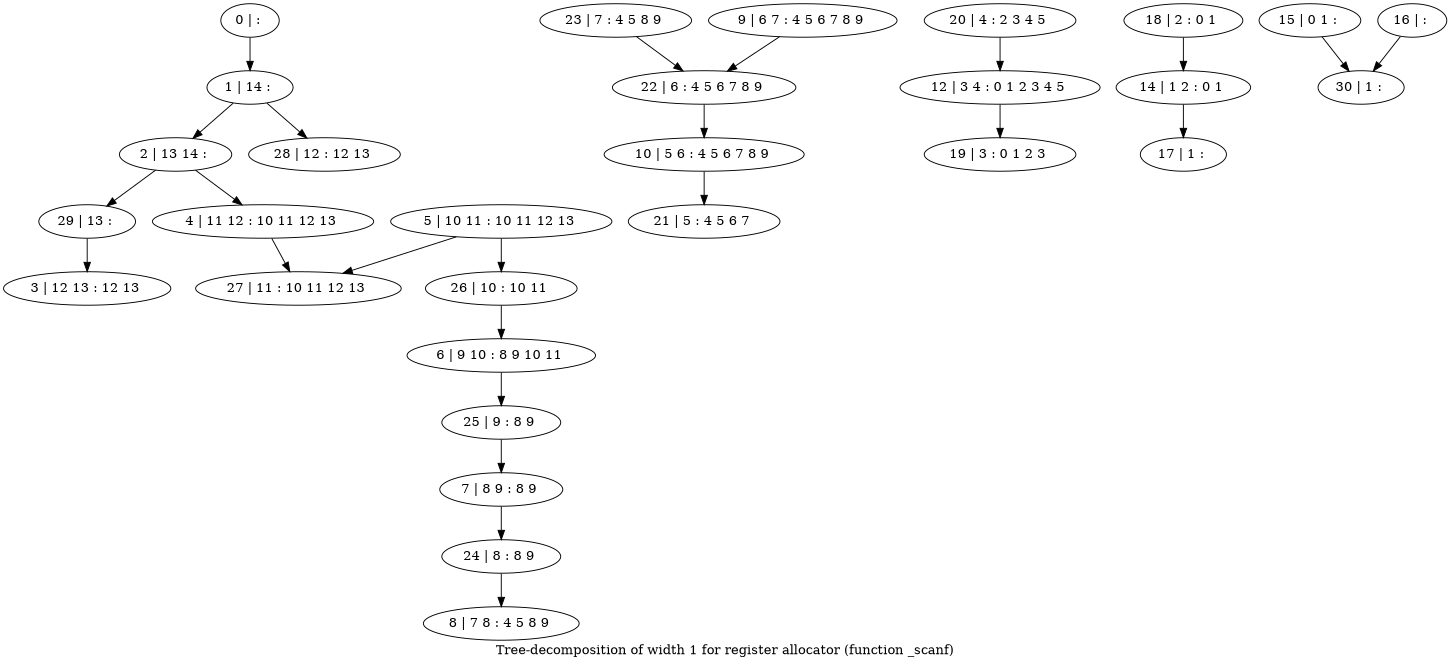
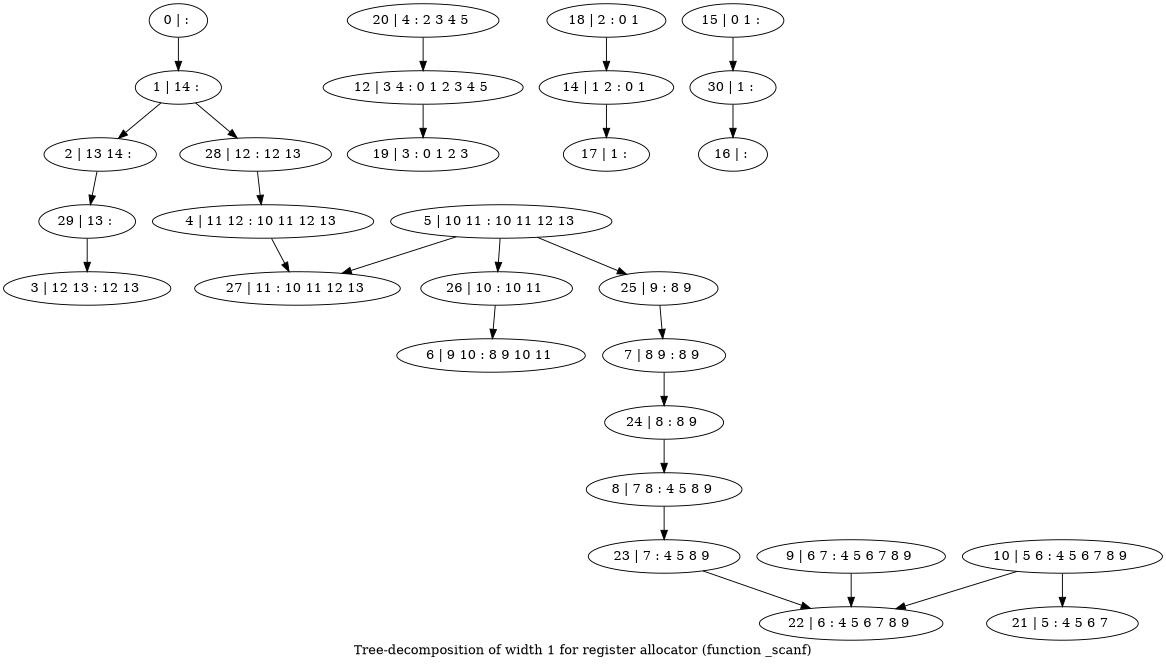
(1390, 50) -> (733, 116)
(704, 116) -> (961, 589)
(215, 185) -> (259, 183)
(501, 384) -> (578, 254)
none -> (664, 518)
